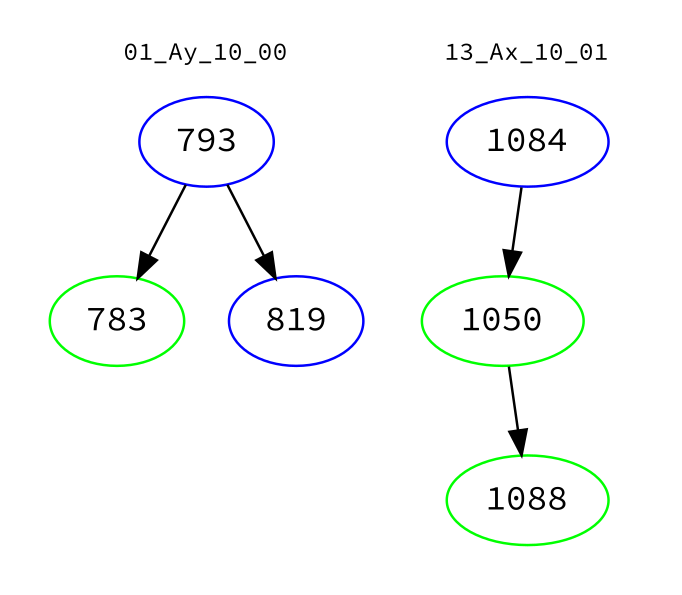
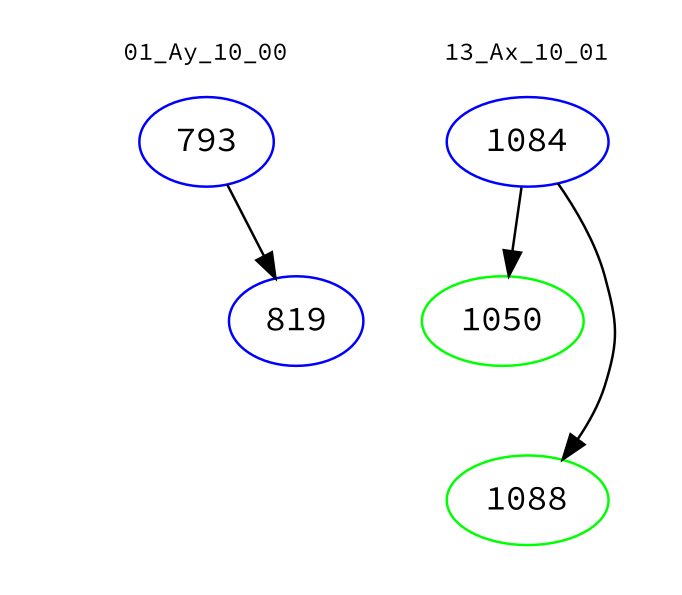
(117, 321) -> none
(513, 398) -> (613, 309)
